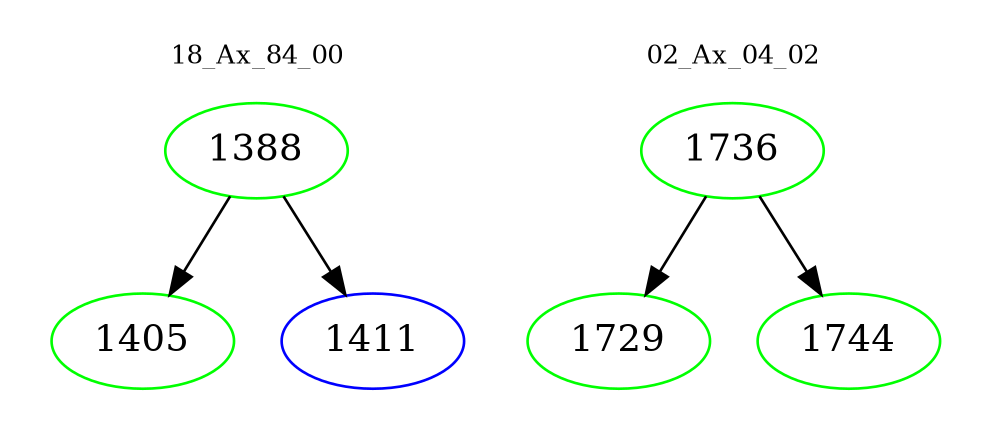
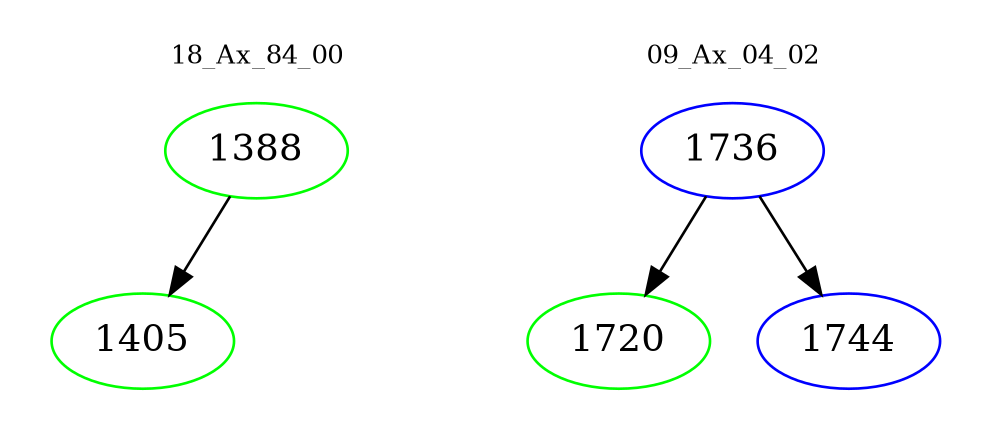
(734, 57) -> (734, 57)
(733, 151) -> (733, 151)
(373, 341) -> none
(619, 341) -> (619, 341)
(849, 341) -> (849, 341)
